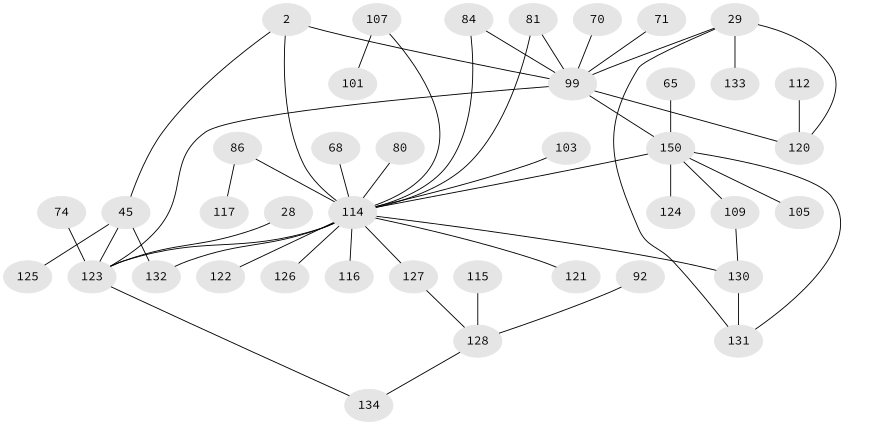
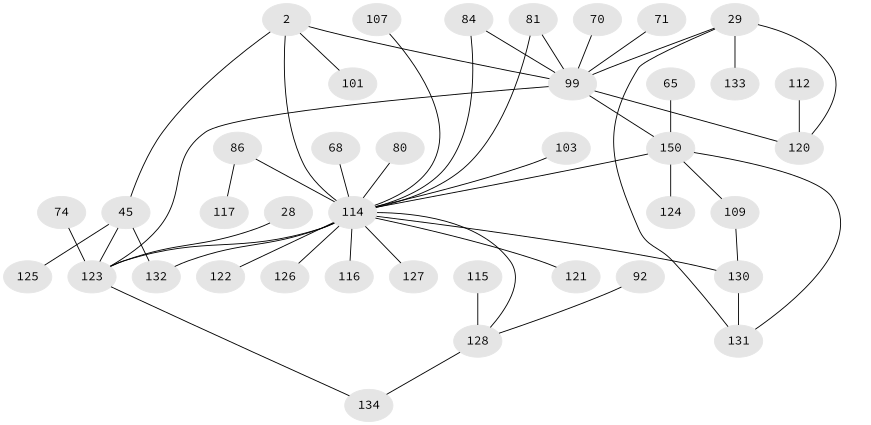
(365, 52) -> (320, 52)
(799, 213) -> none
(446, 309) -> (483, 237)
